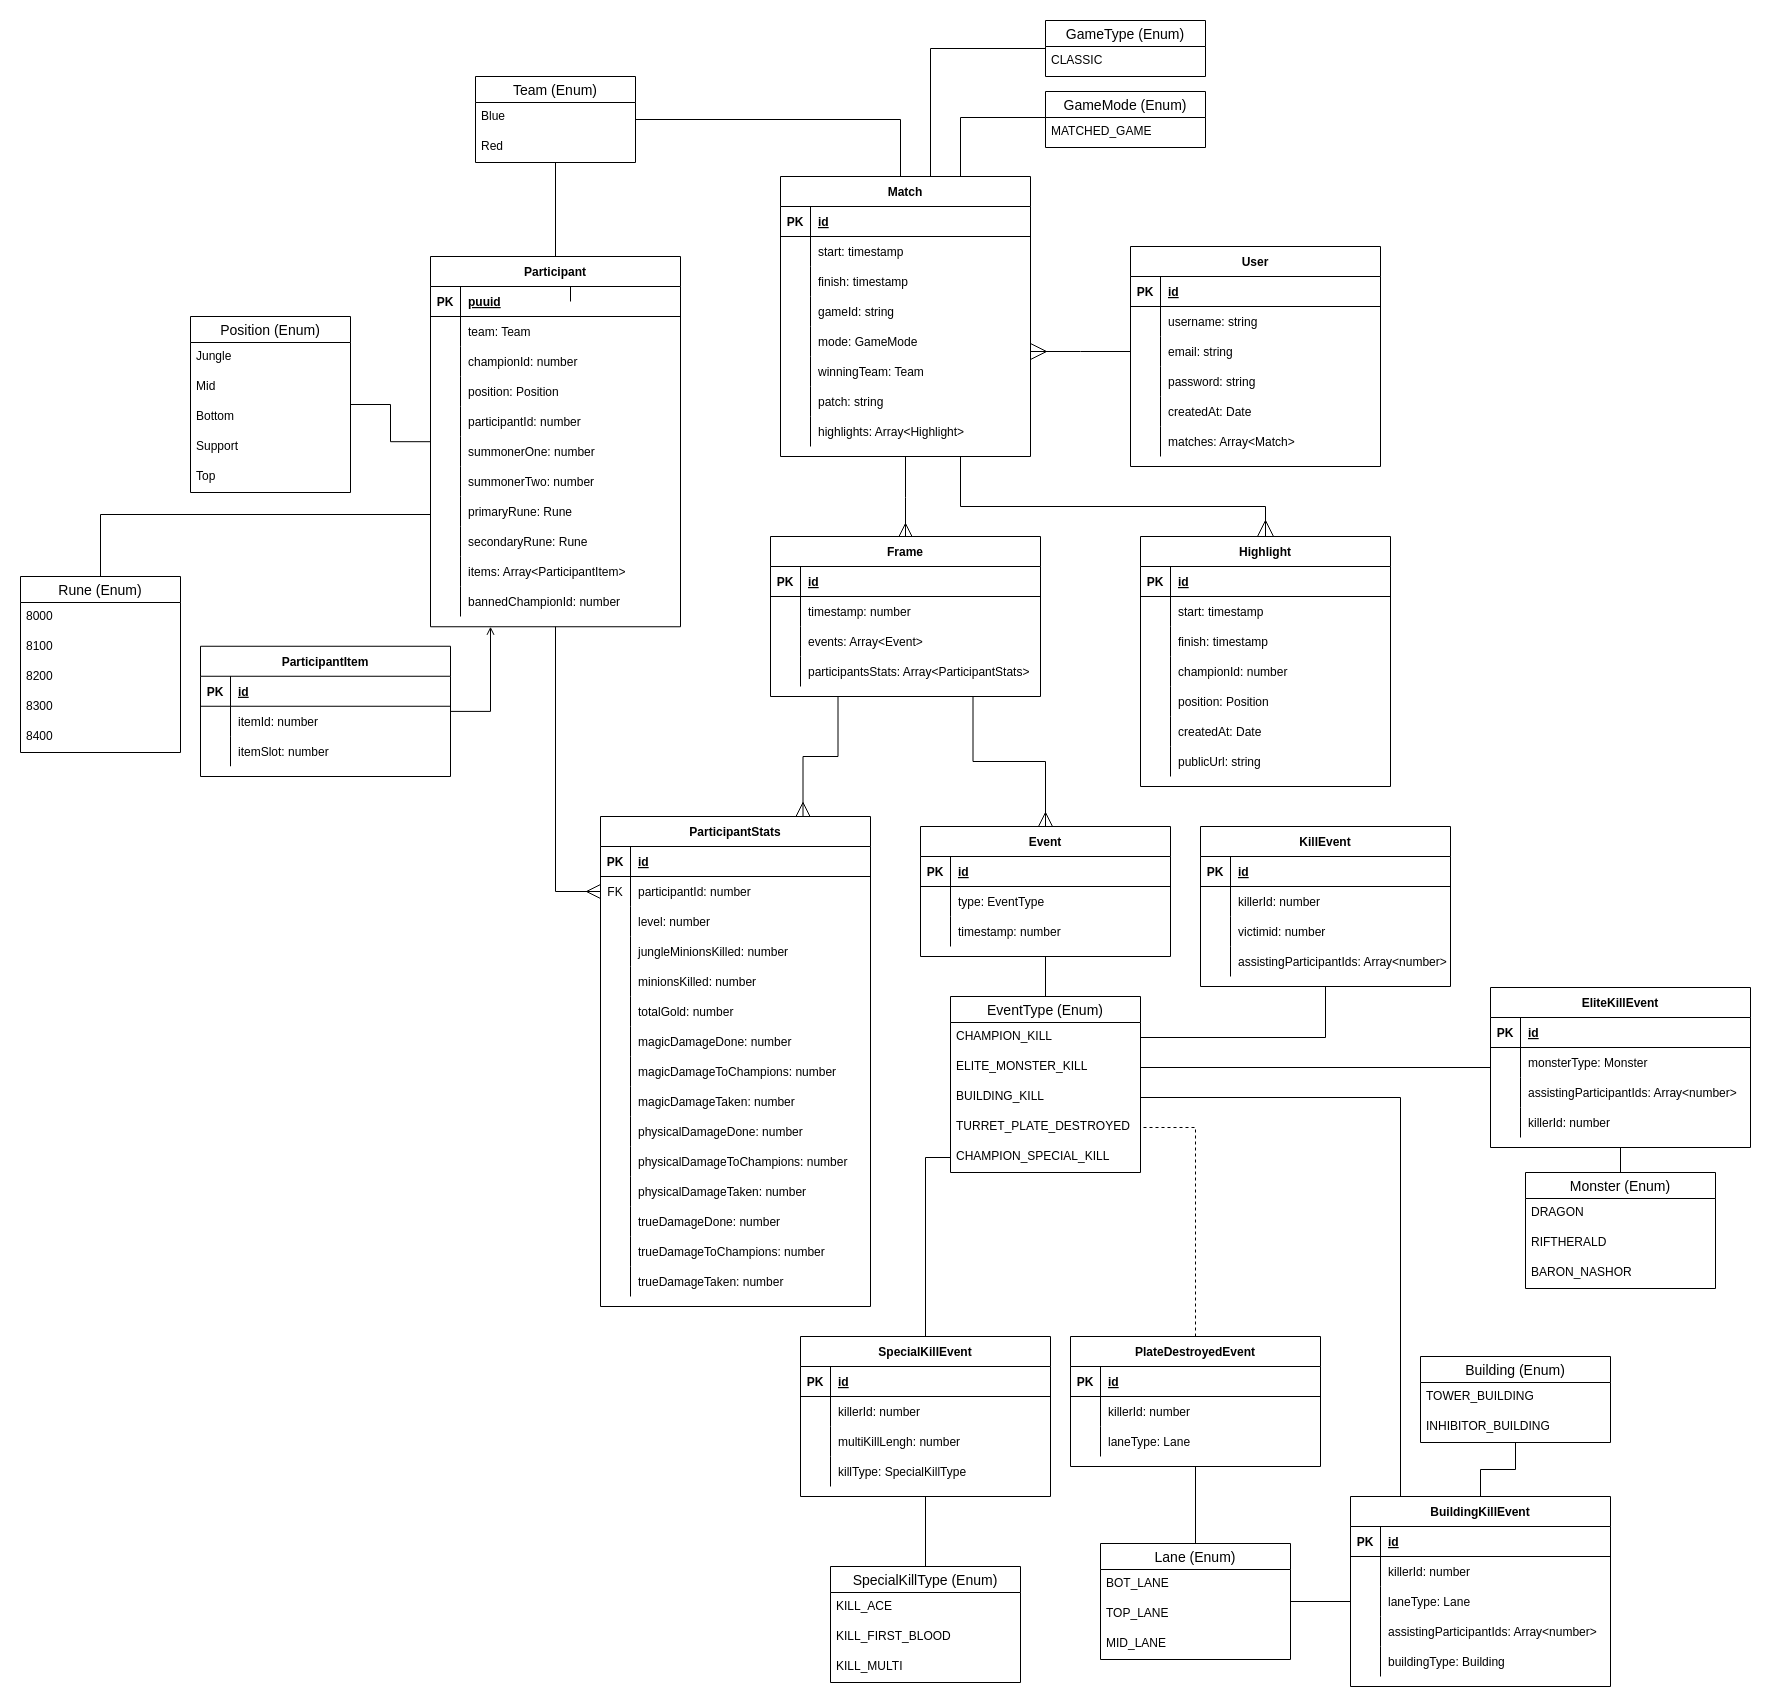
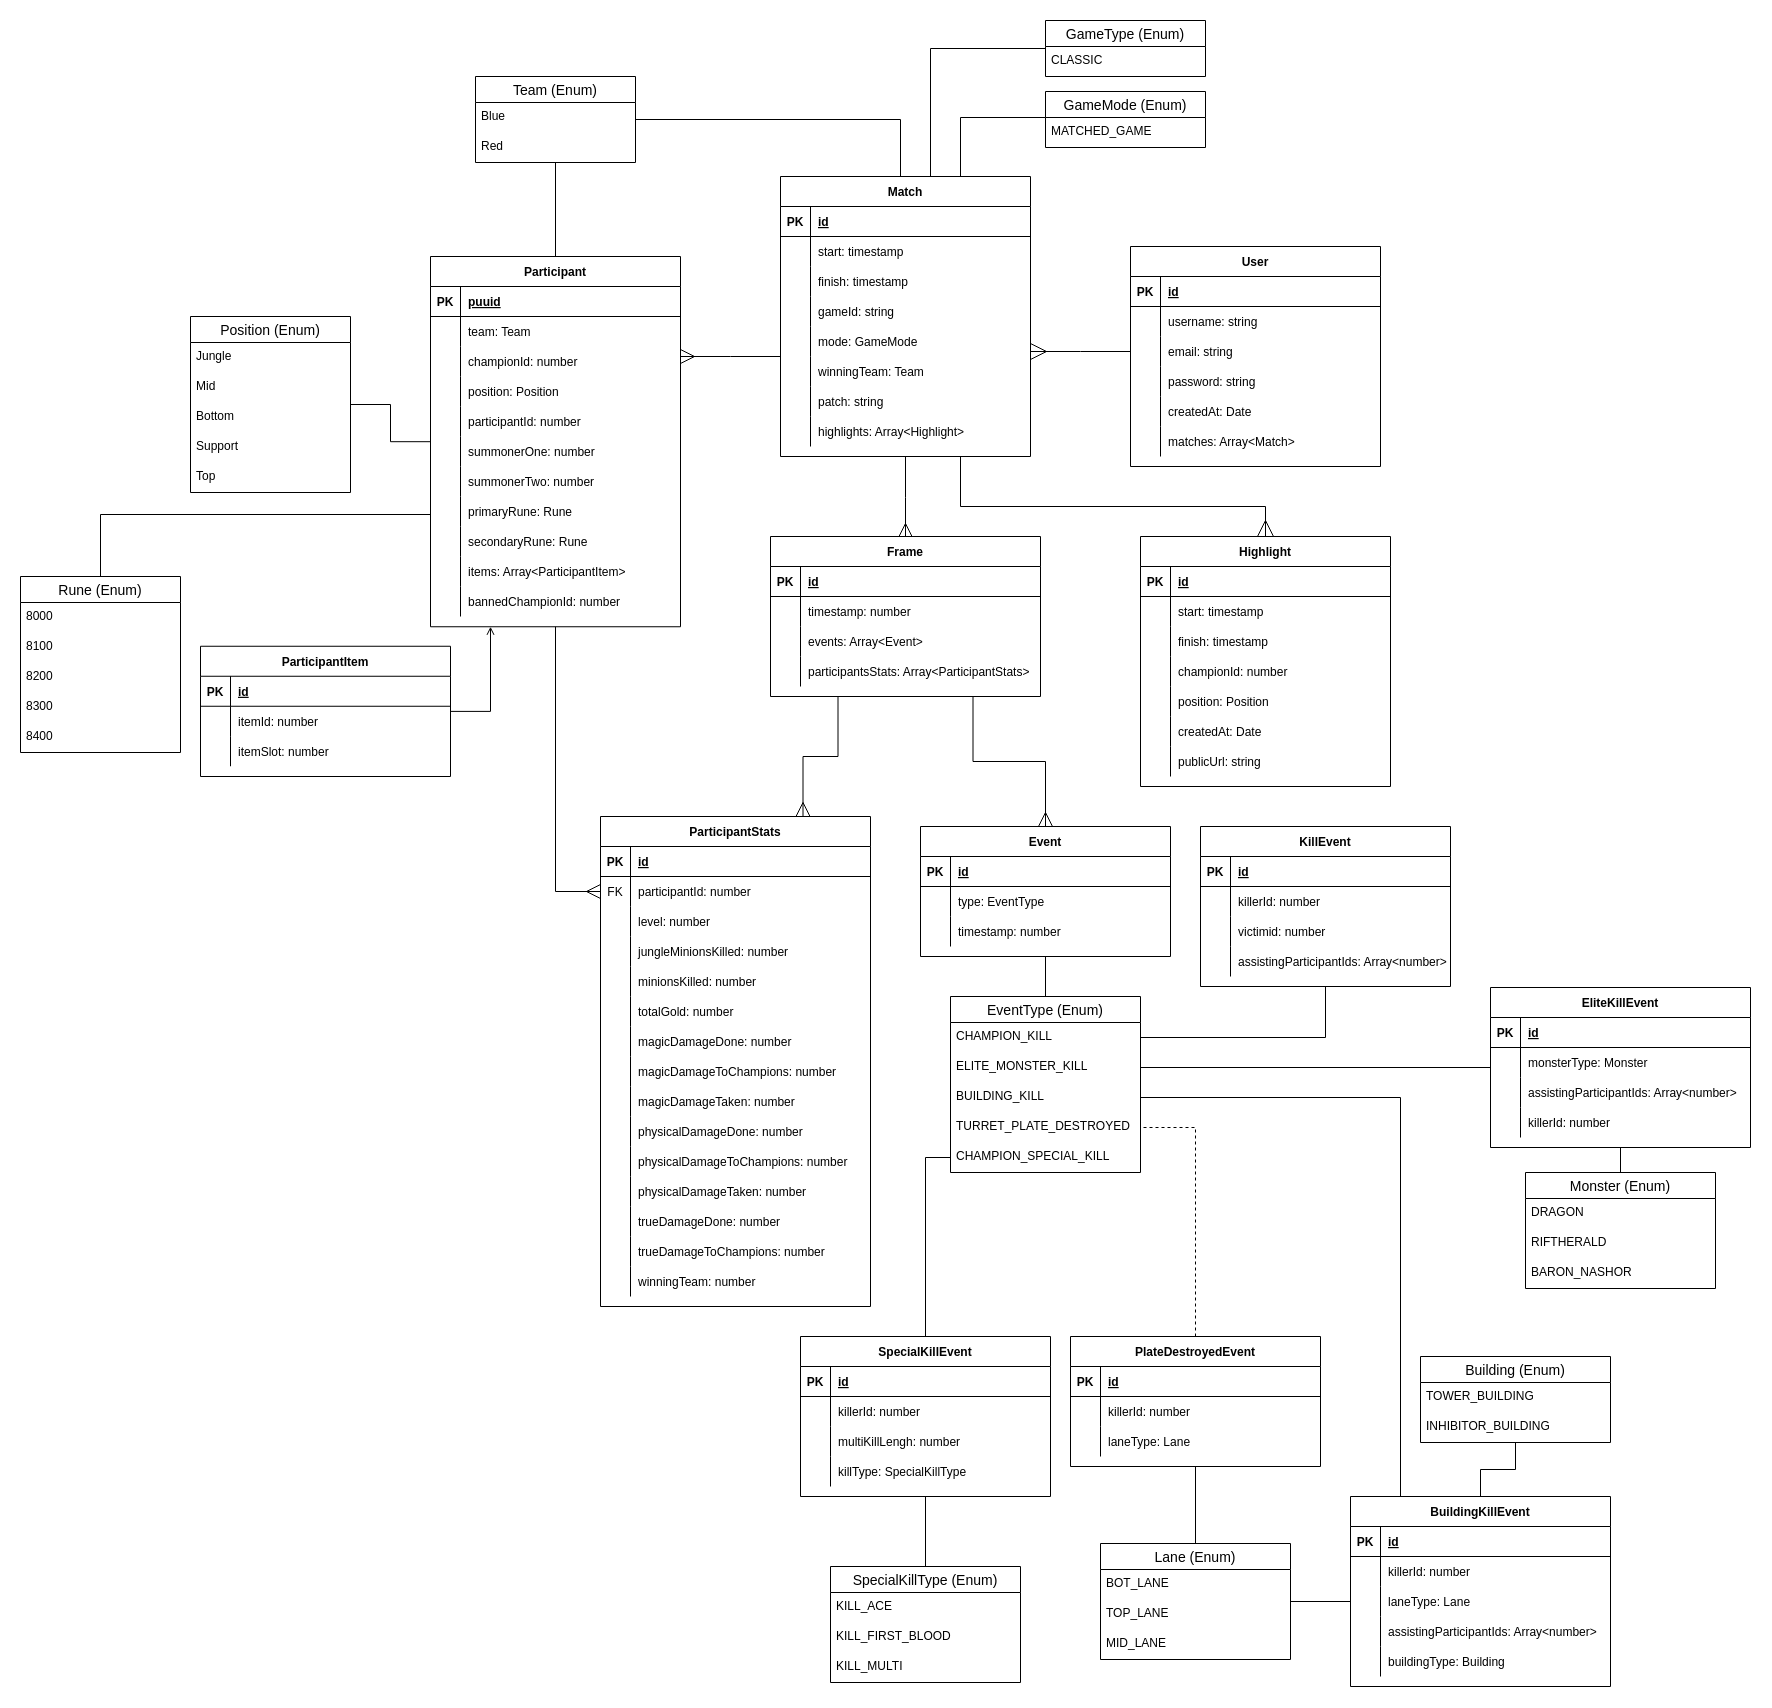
(571, 295) -> (730, 357)
(712, 1282) -> (696, 1282)
